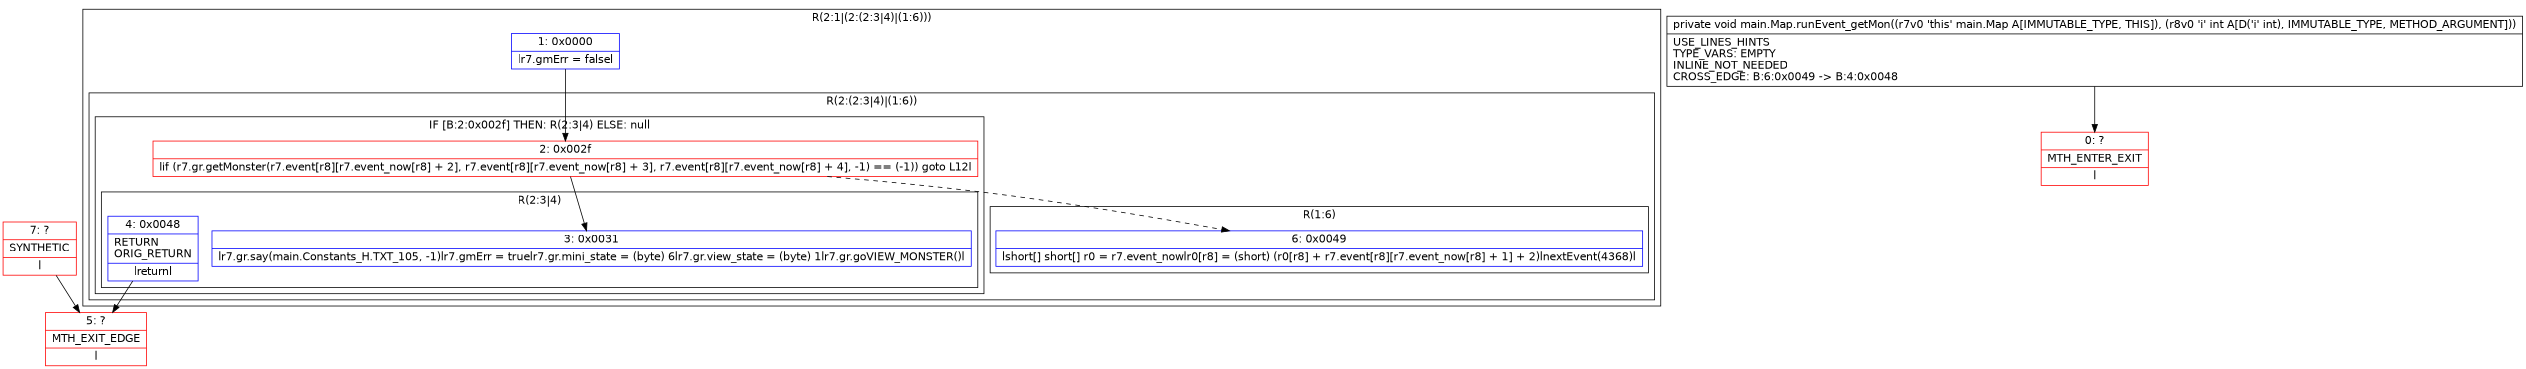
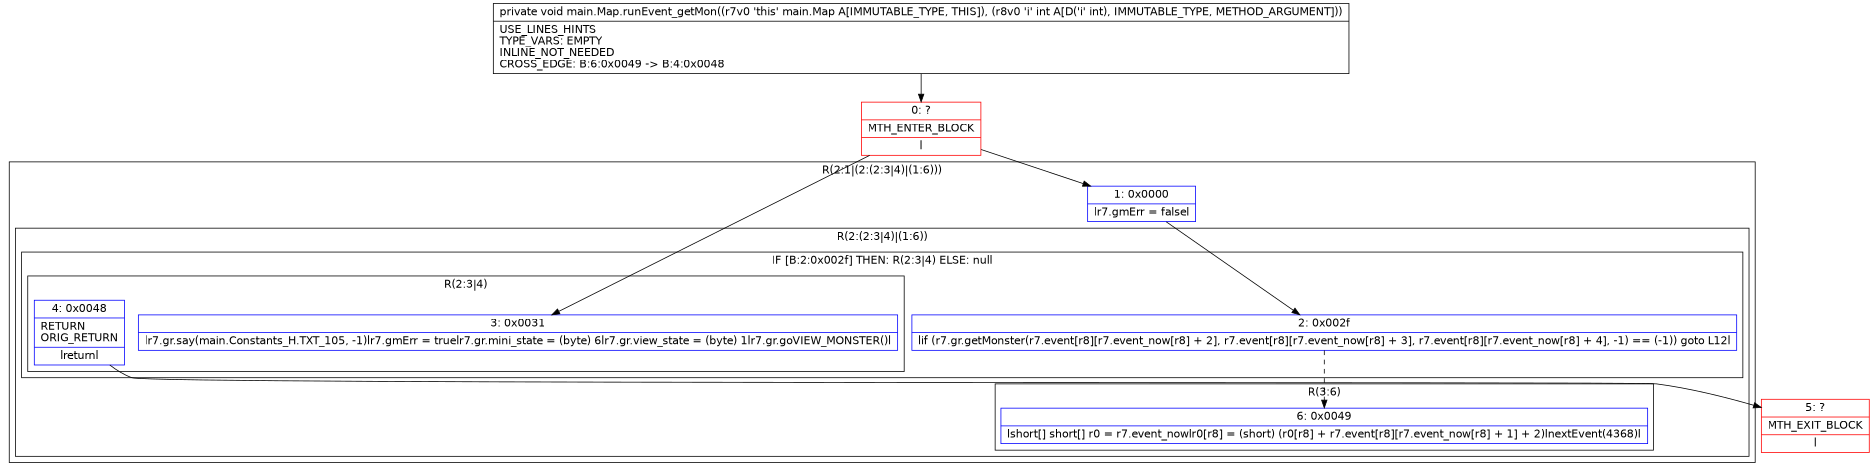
(2095, 158) -> (921, 128)
(565, 159) -> (1324, 333)
none -> (1032, 167)
(577, 200) -> (714, 233)
(1319, 215) -> (1324, 393)
(40, 249) -> none
(96, 339) -> (1815, 426)
